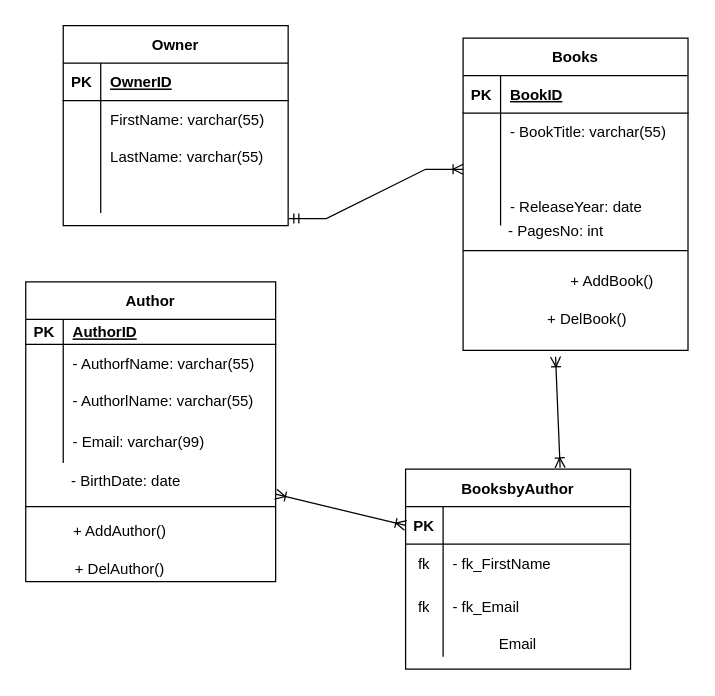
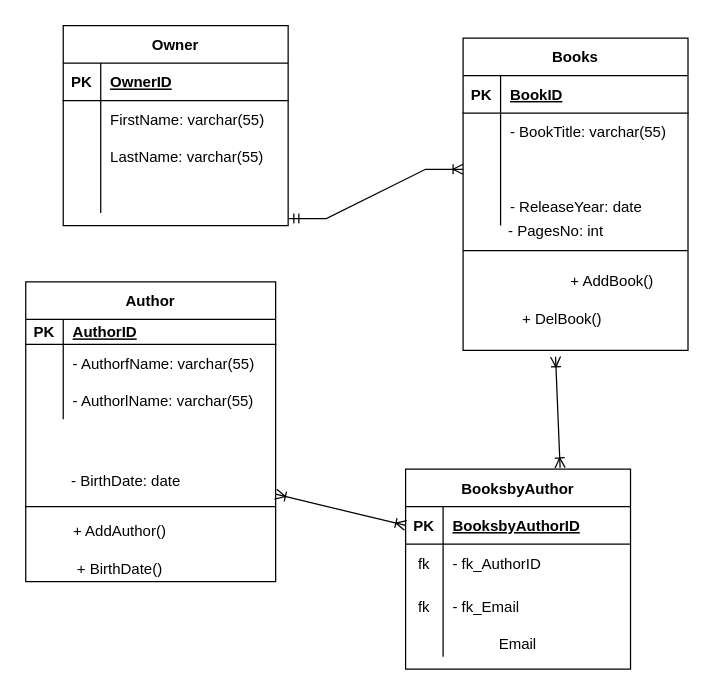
(587, 319) -> (562, 319)
(169, 441) -> none
none -> (537, 526)
(507, 564) -> (505, 564)
(120, 569) -> (120, 569)
